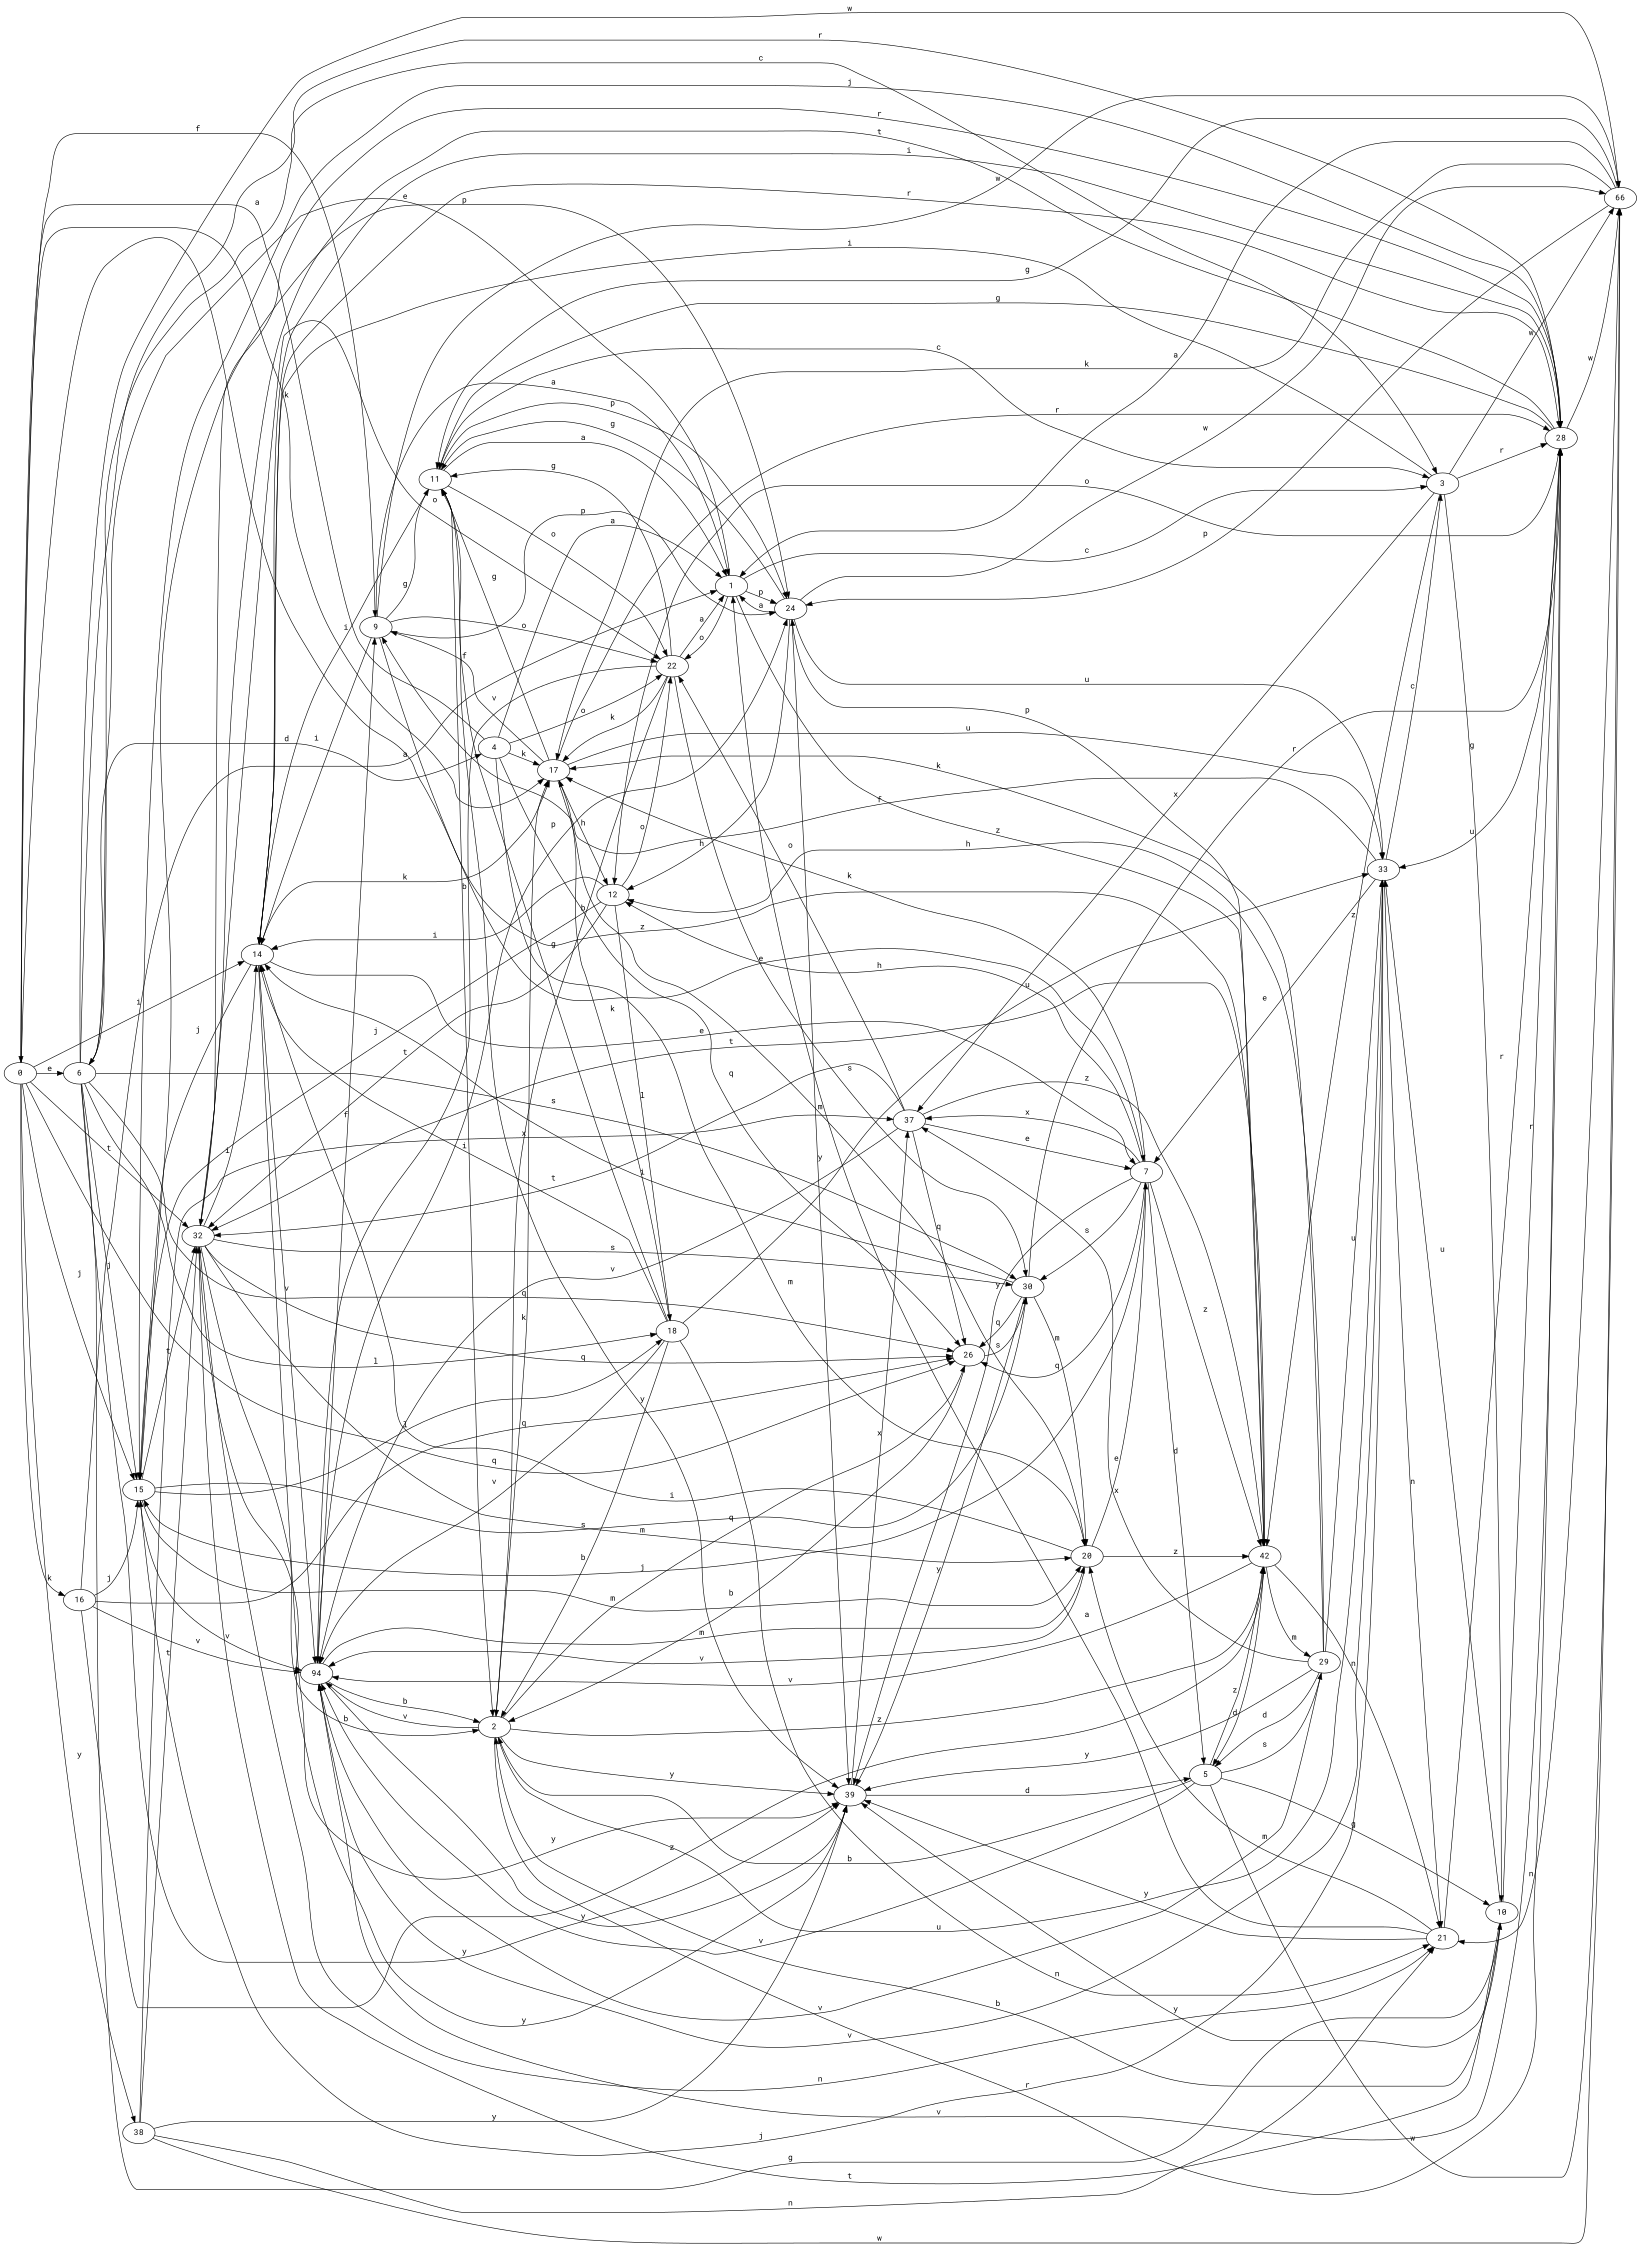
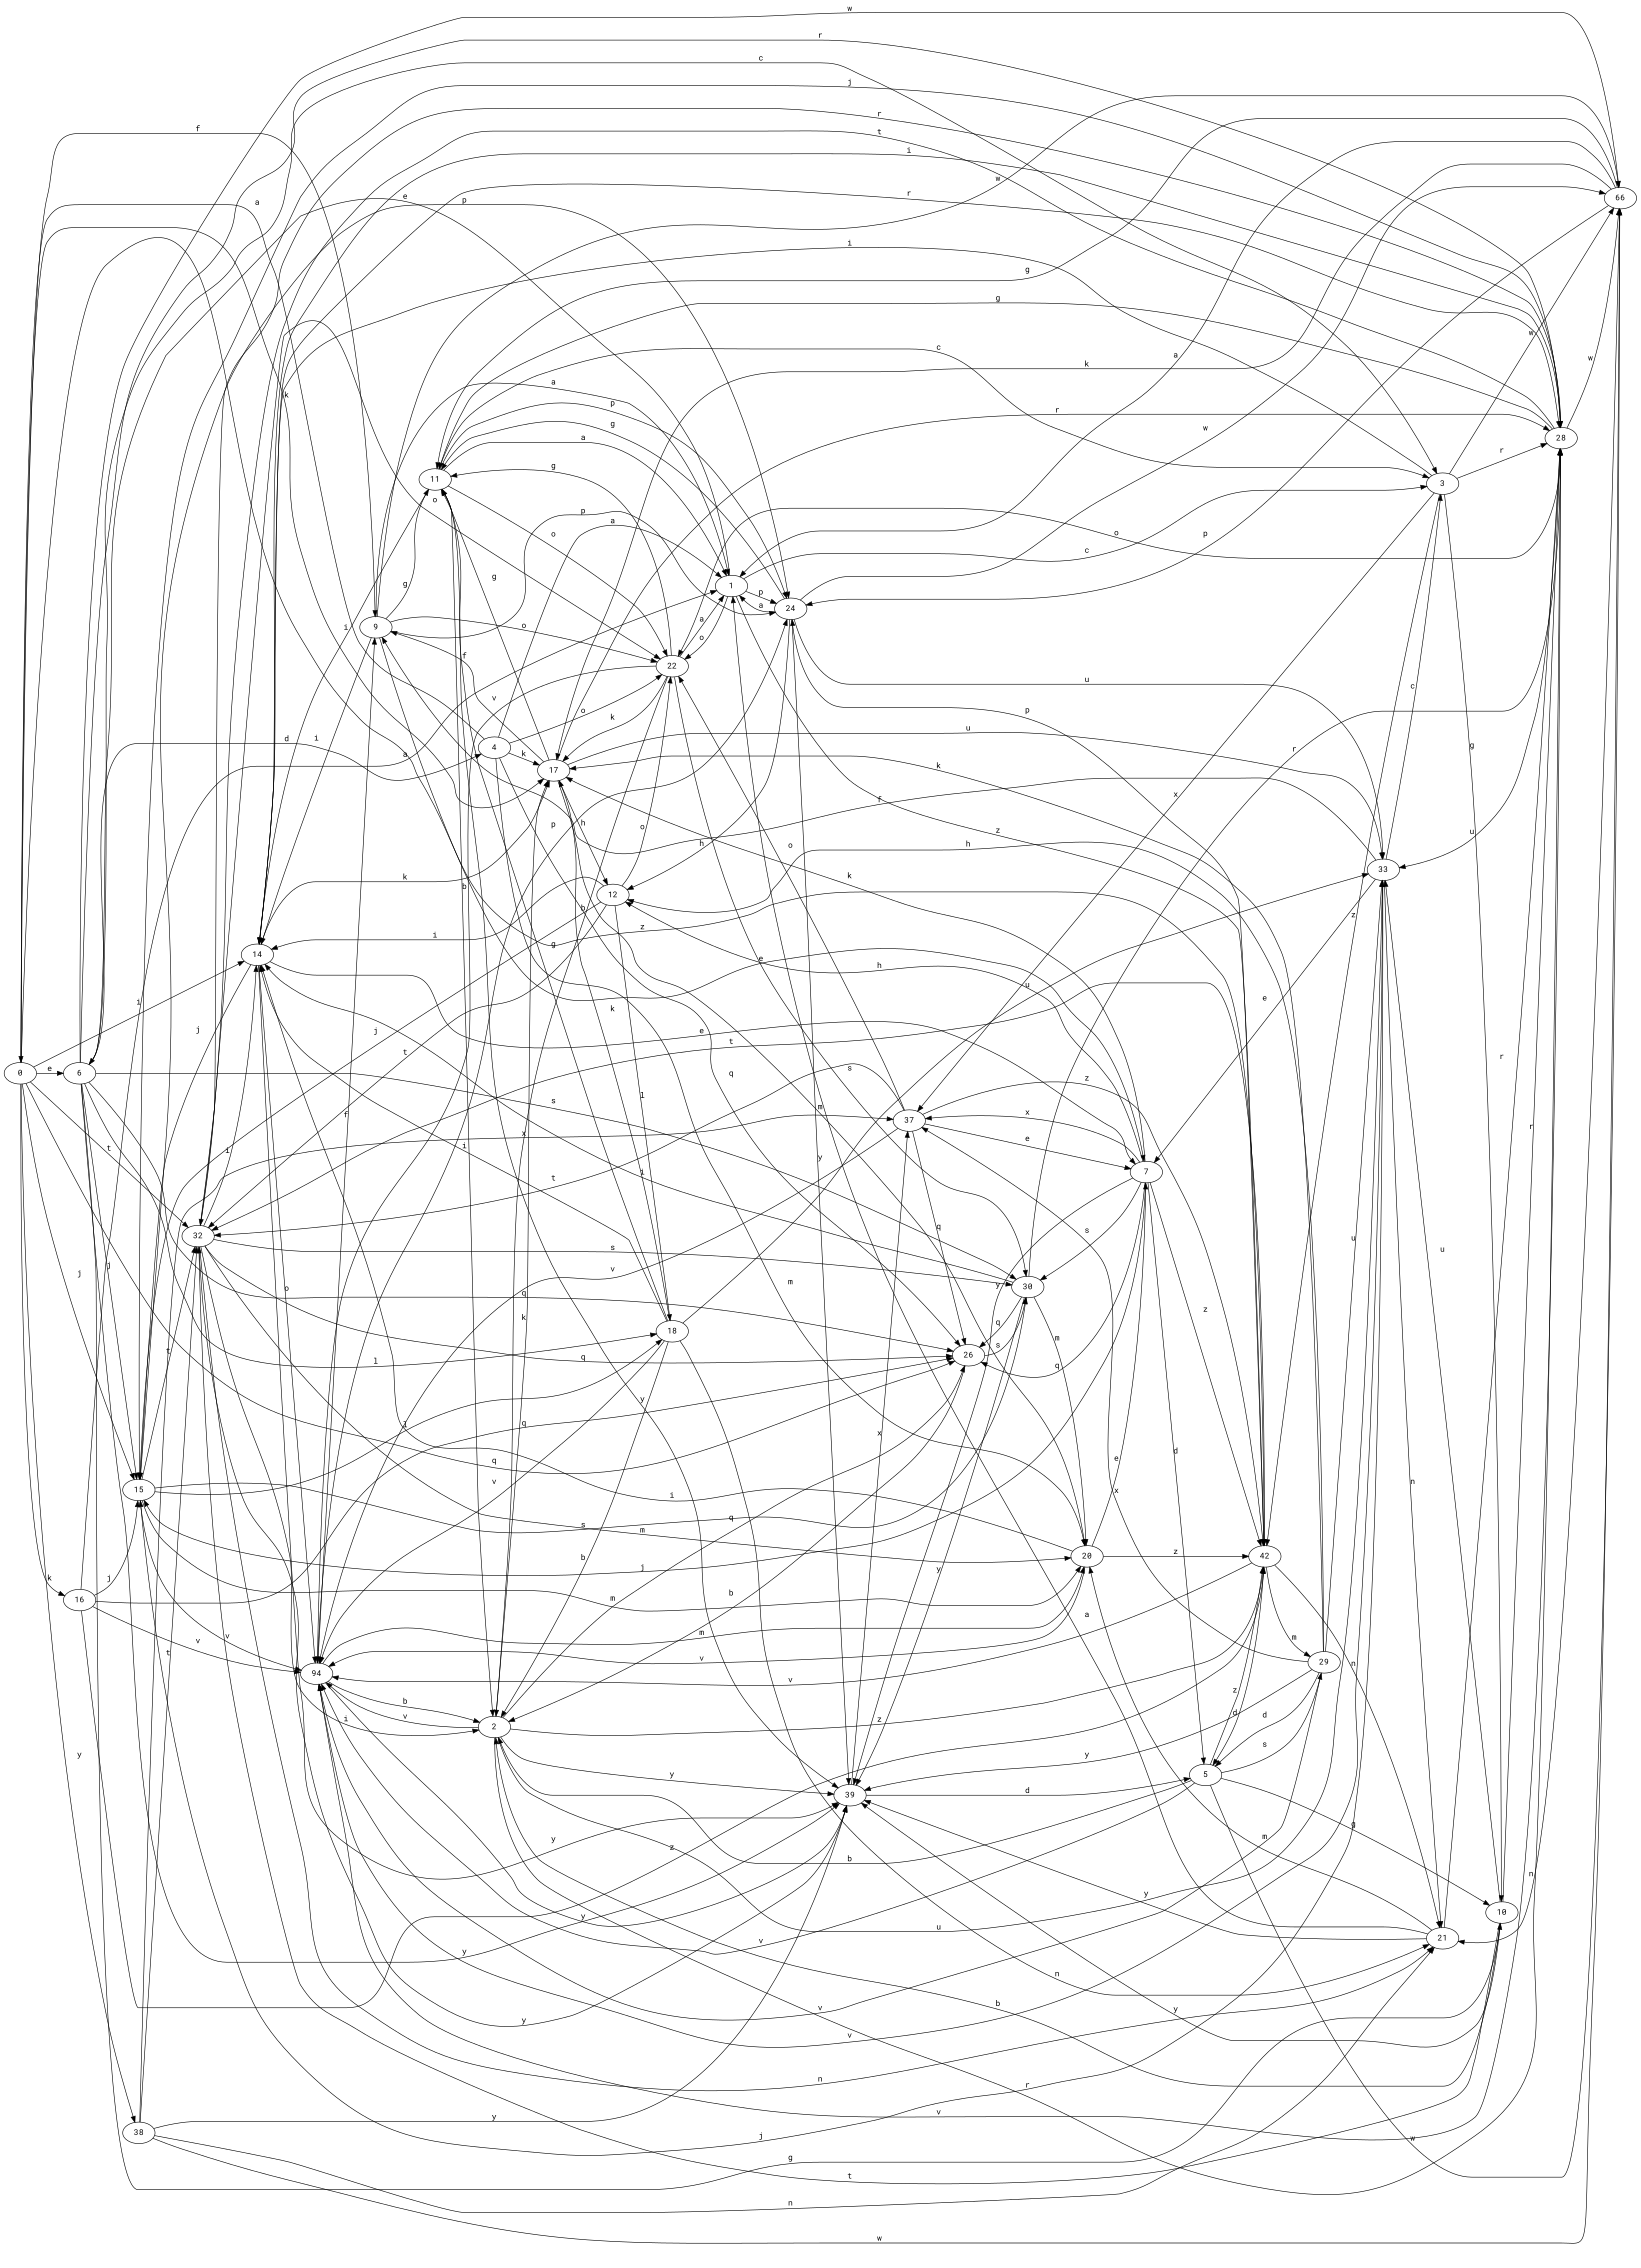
(977, 485) -> (1117, 538)
(287, 1289) -> (287, 1289)
(346, 1719) -> (346, 1719)
